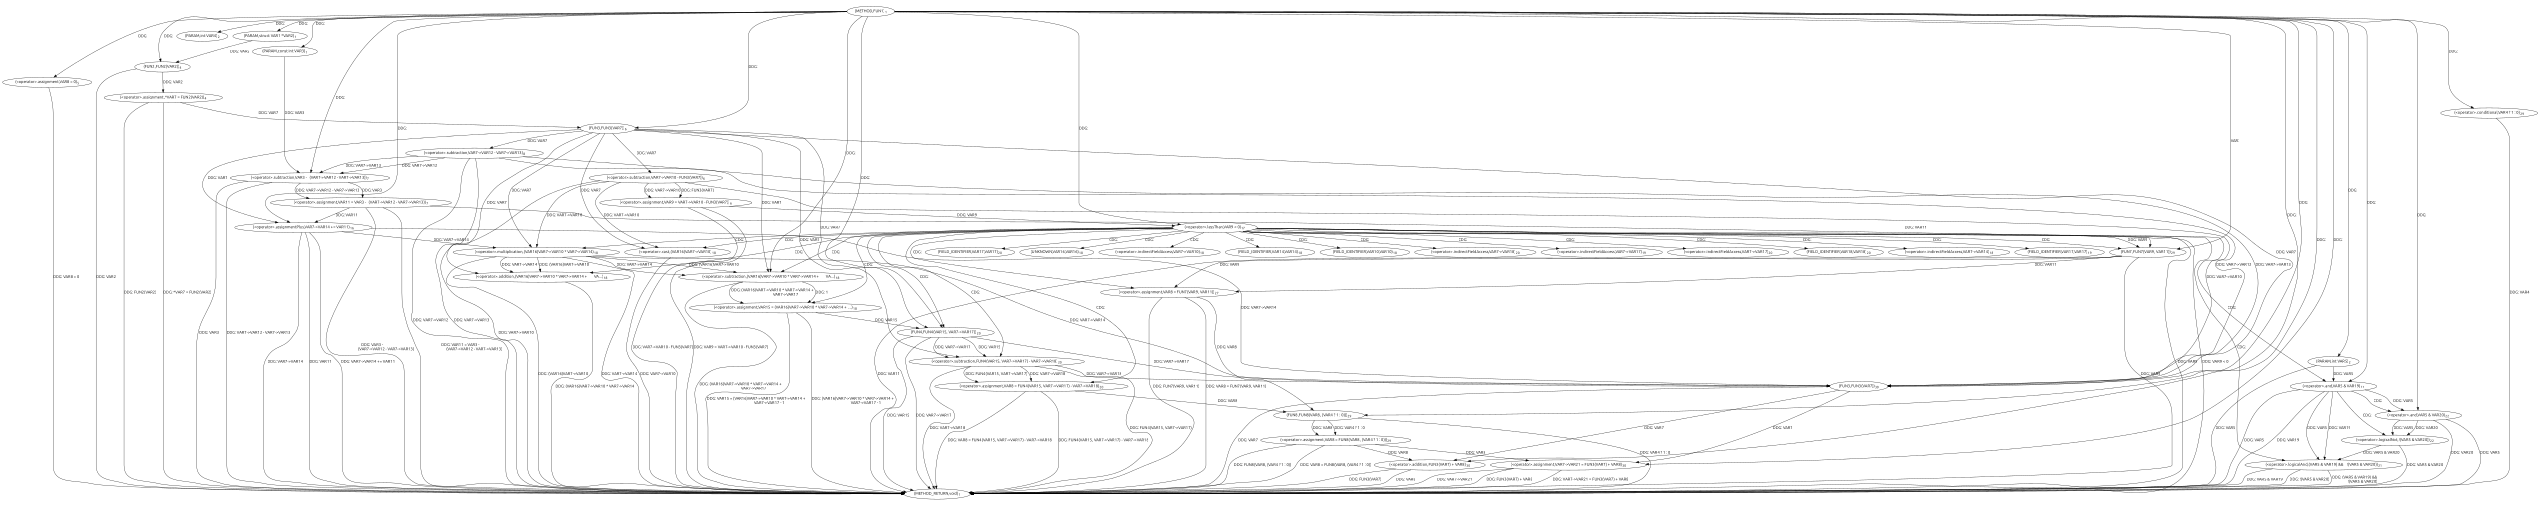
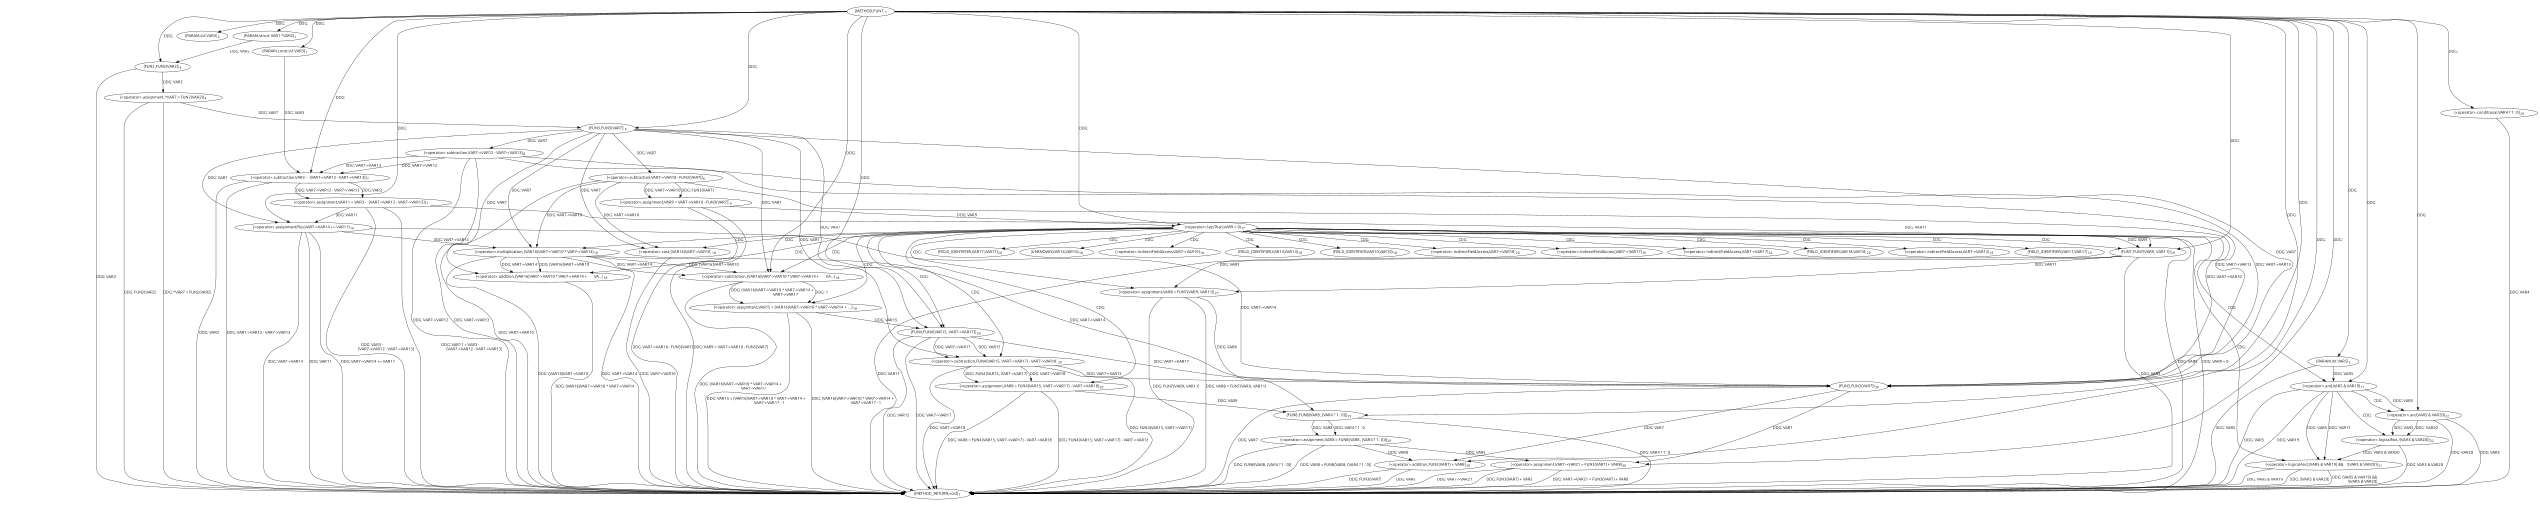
(47, 82) -> none
(2236, 141) -> (2236, 141)
